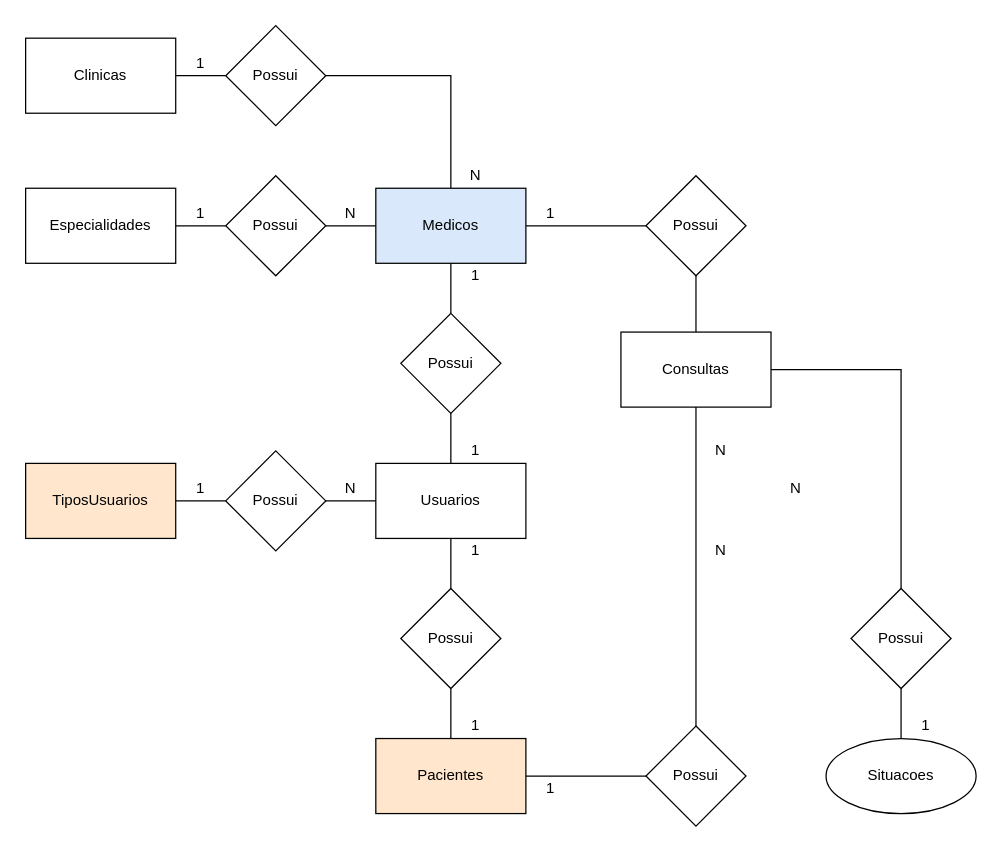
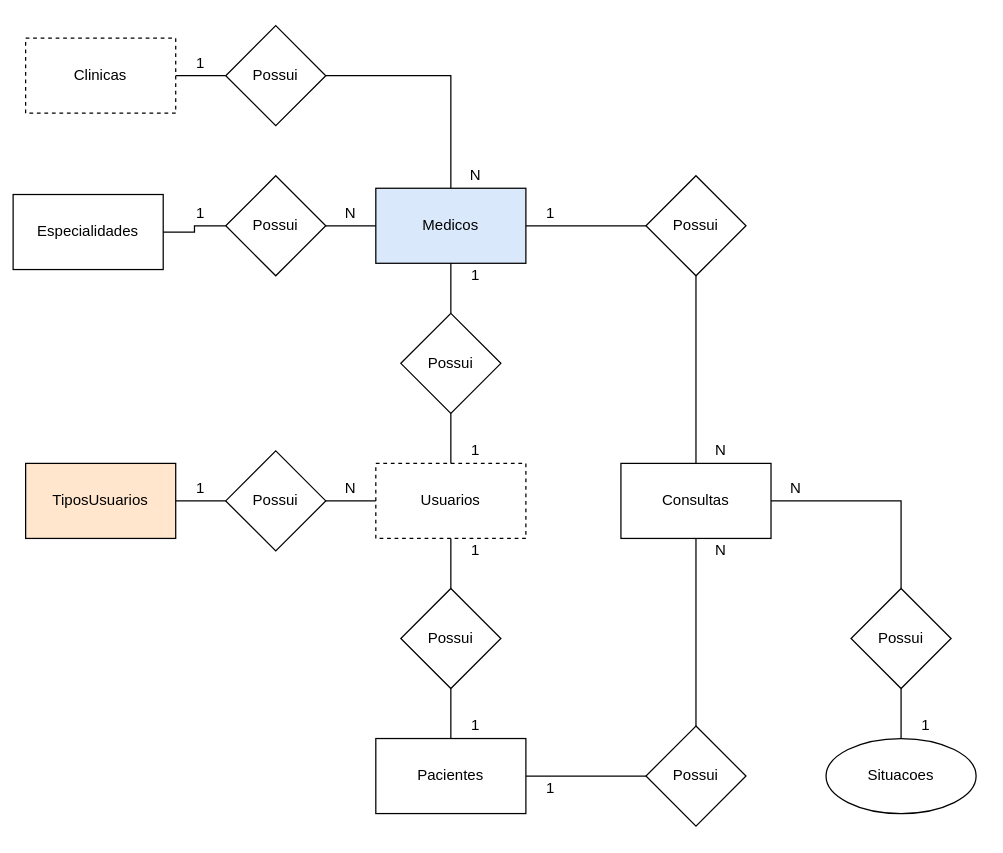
(101, 76) -> (101, 76)
(101, 226) -> (88, 232)
(696, 369) -> (696, 501)
(451, 501) -> (451, 501)
(451, 776) -> (451, 776)
